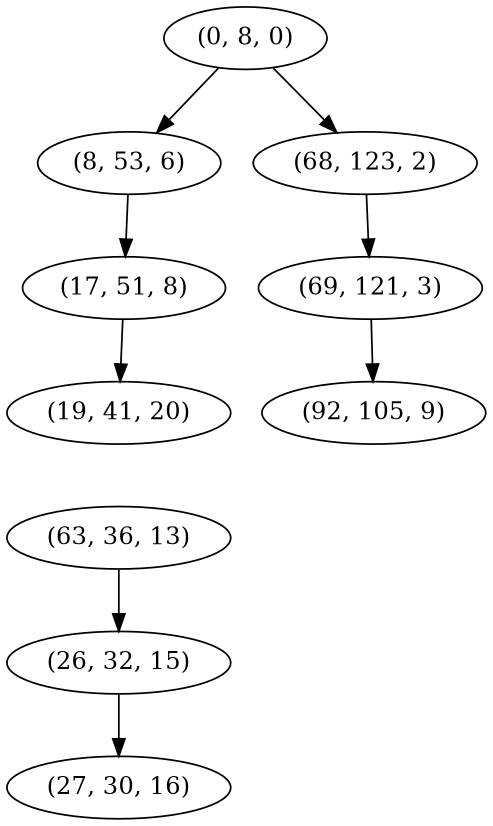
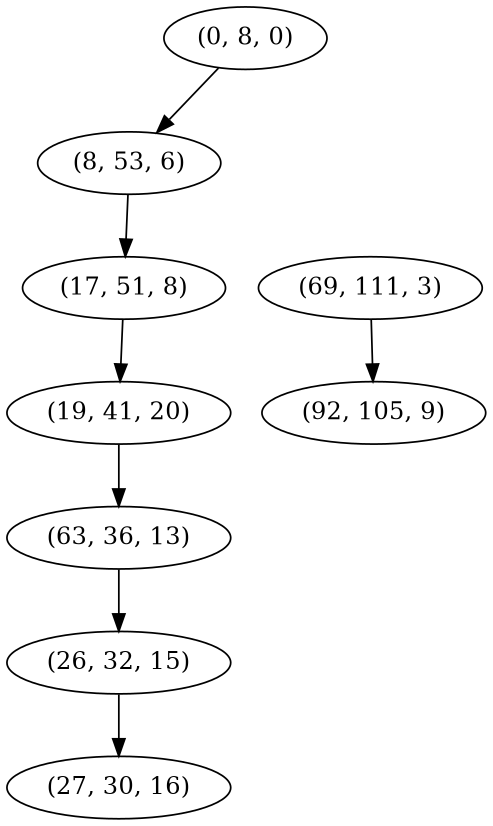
(365, 163) -> none
(370, 288) -> (370, 288)
none -> (119, 467)
